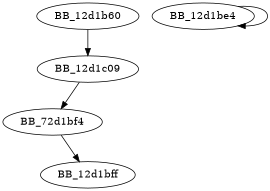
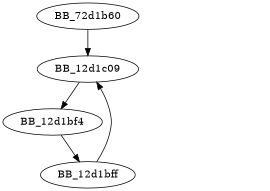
(88, 16) -> (88, 16)
(203, 16) -> none
(53, 122) -> (53, 122)
none -> (111, 126)
